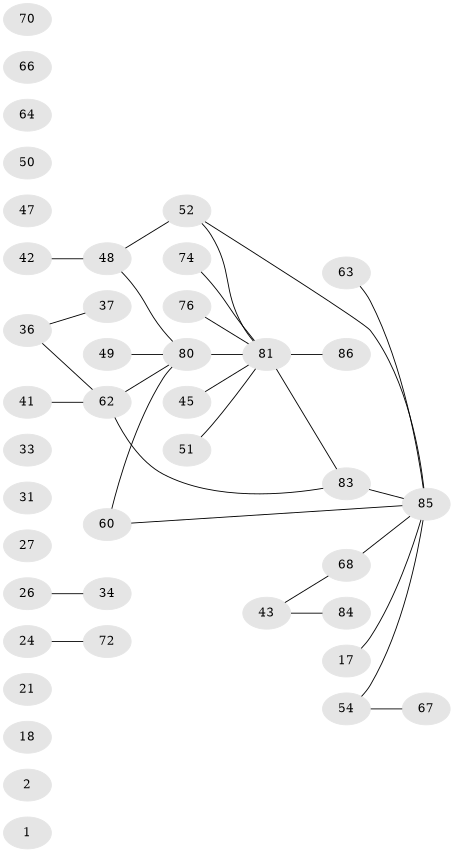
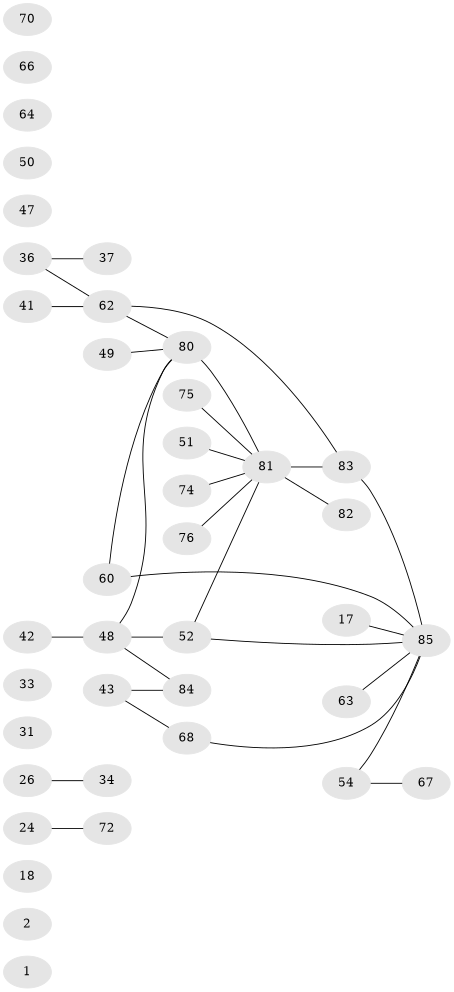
(346, 354) -> (346, 515)
(187, 402) -> (187, 395)
(27, 546) -> none
none -> (147, 664)
(27, 689) -> none
